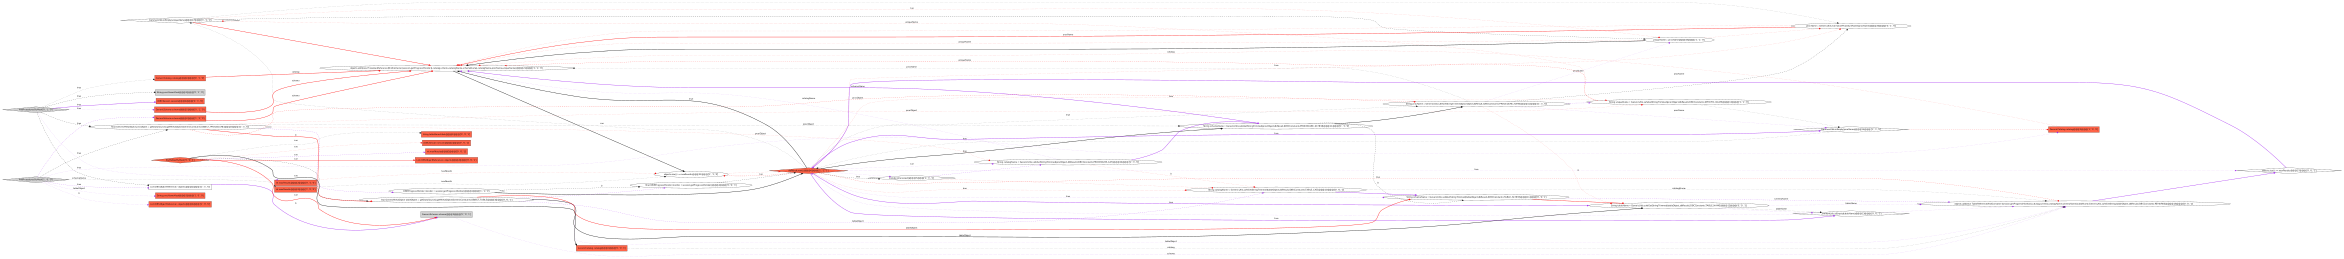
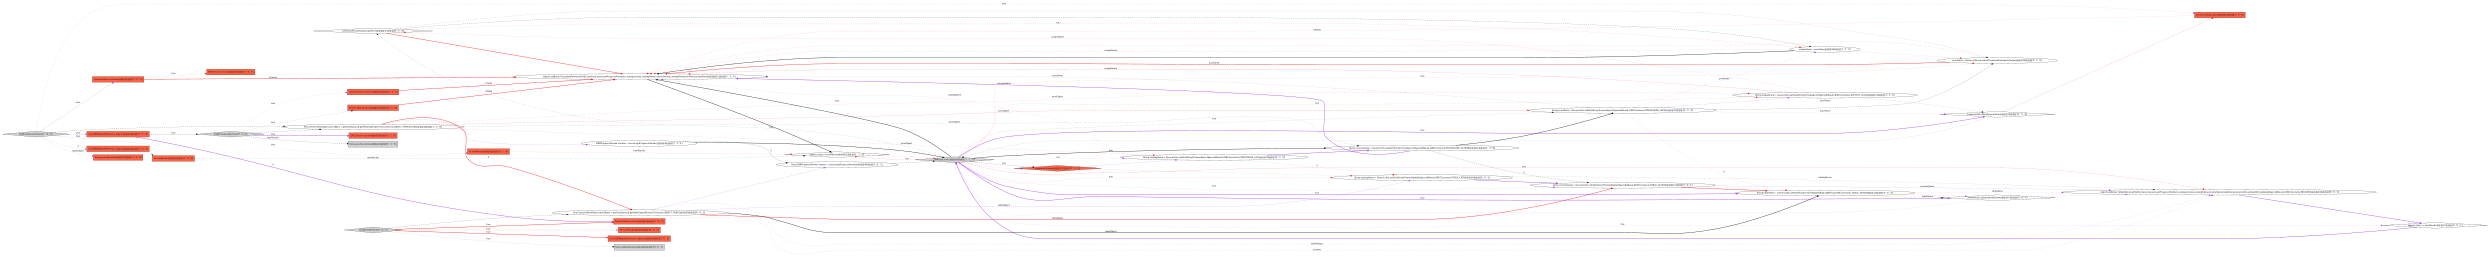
(79, 96) -> (273, 138)
(446, 134) -> (639, 247)
(309, 149) -> (174, 76)
(313, 156) -> (509, 230)
(180, 160) -> (373, 230)
(809, 171) -> (955, 160)
(77, 172) -> (173, 134)
(691, 174) -> (837, 155)
(79, 178) -> (78, 136)
(912, 178) -> (1058, 168)
(180, 187) -> (118, 134)
(446, 215) -> (639, 221)
(602, 248) -> none
